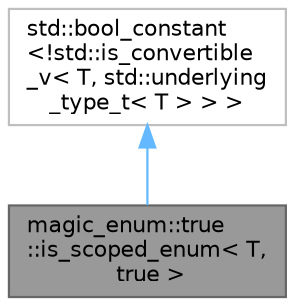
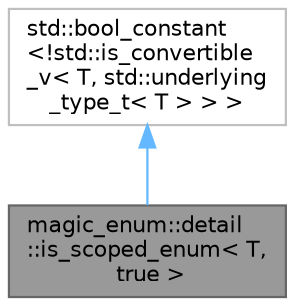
(147, 251) -> (147, 251)
